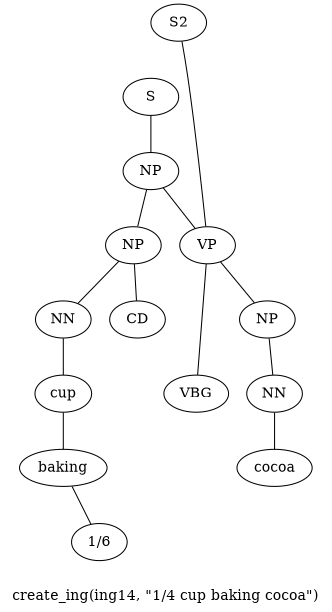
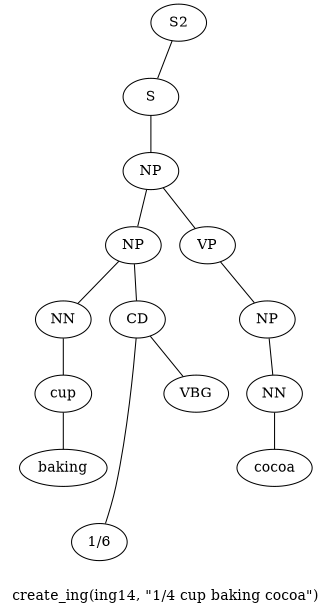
(195, 134) -> (165, 60)
(202, 319) -> (167, 356)
(82, 505) -> (126, 432)
